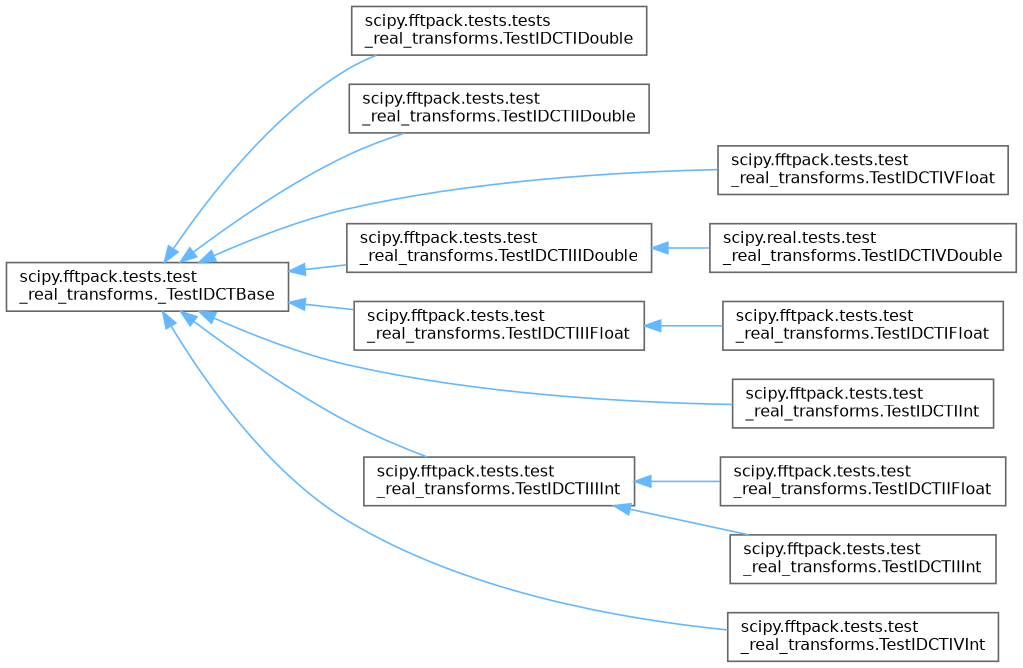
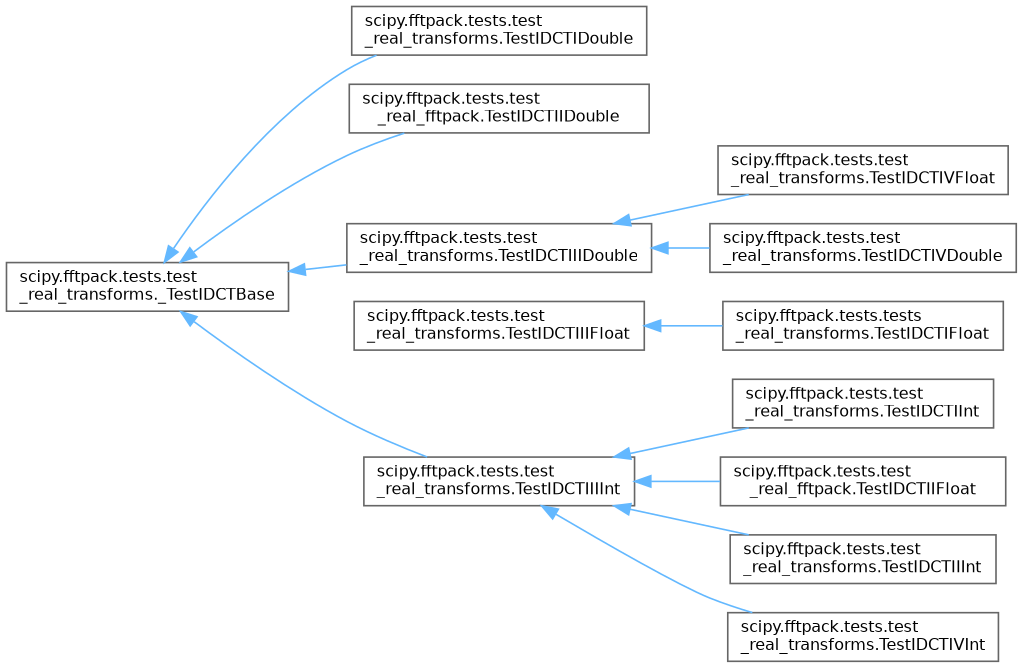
(499, 31) -> (499, 31)
(499, 109) -> (499, 109)
(461, 189) -> (689, 207)
(863, 248) -> (863, 248)
(329, 307) -> none
(863, 326) -> (863, 326)
(469, 386) -> (689, 441)
(863, 481) -> (863, 481)
(407, 551) -> (652, 569)
